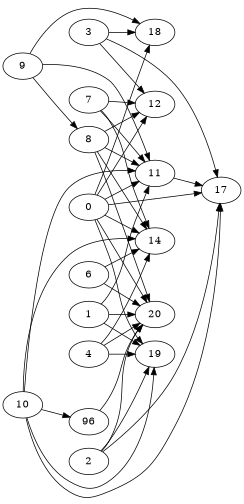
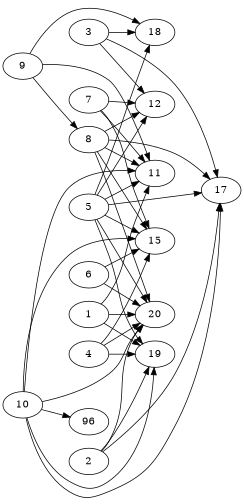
(185, 181) -> (160, 148)
(89, 207) -> (89, 207)
(155, 241) -> (155, 241)
(117, 380) -> (101, 380)
